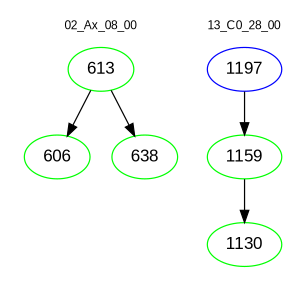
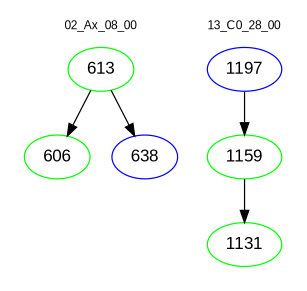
(145, 157) -> (145, 157)
(245, 245) -> (245, 245)
